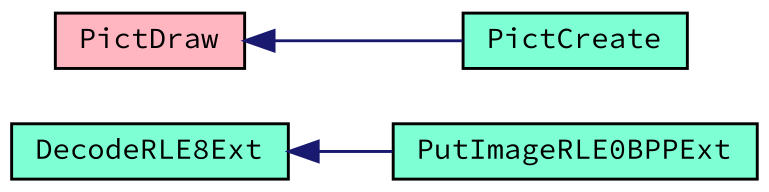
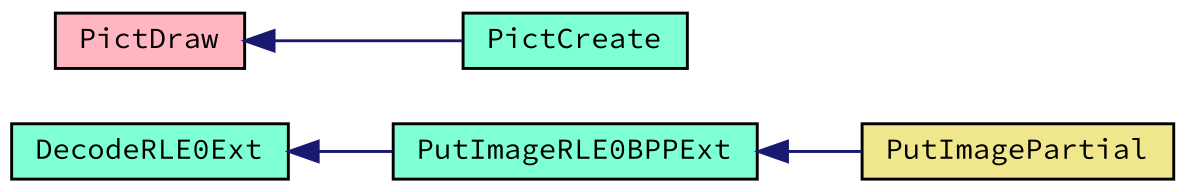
(150, 151) -> (150, 151)
none -> (1018, 151)
